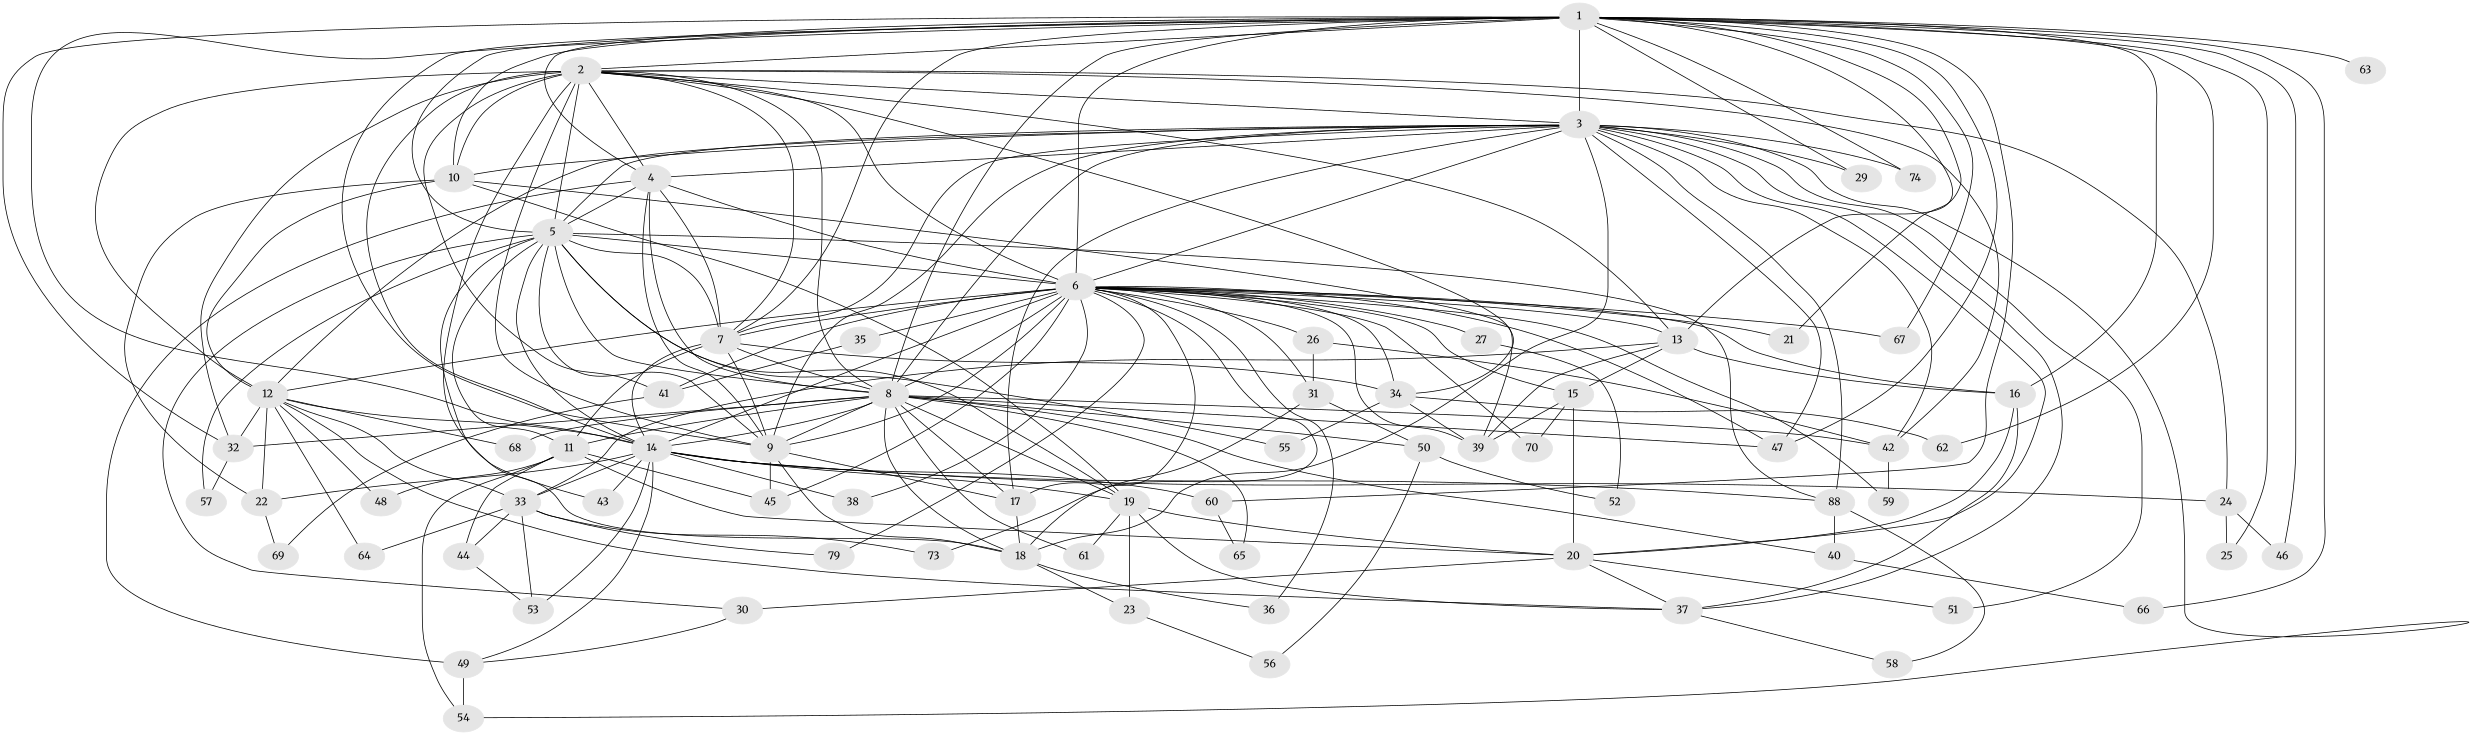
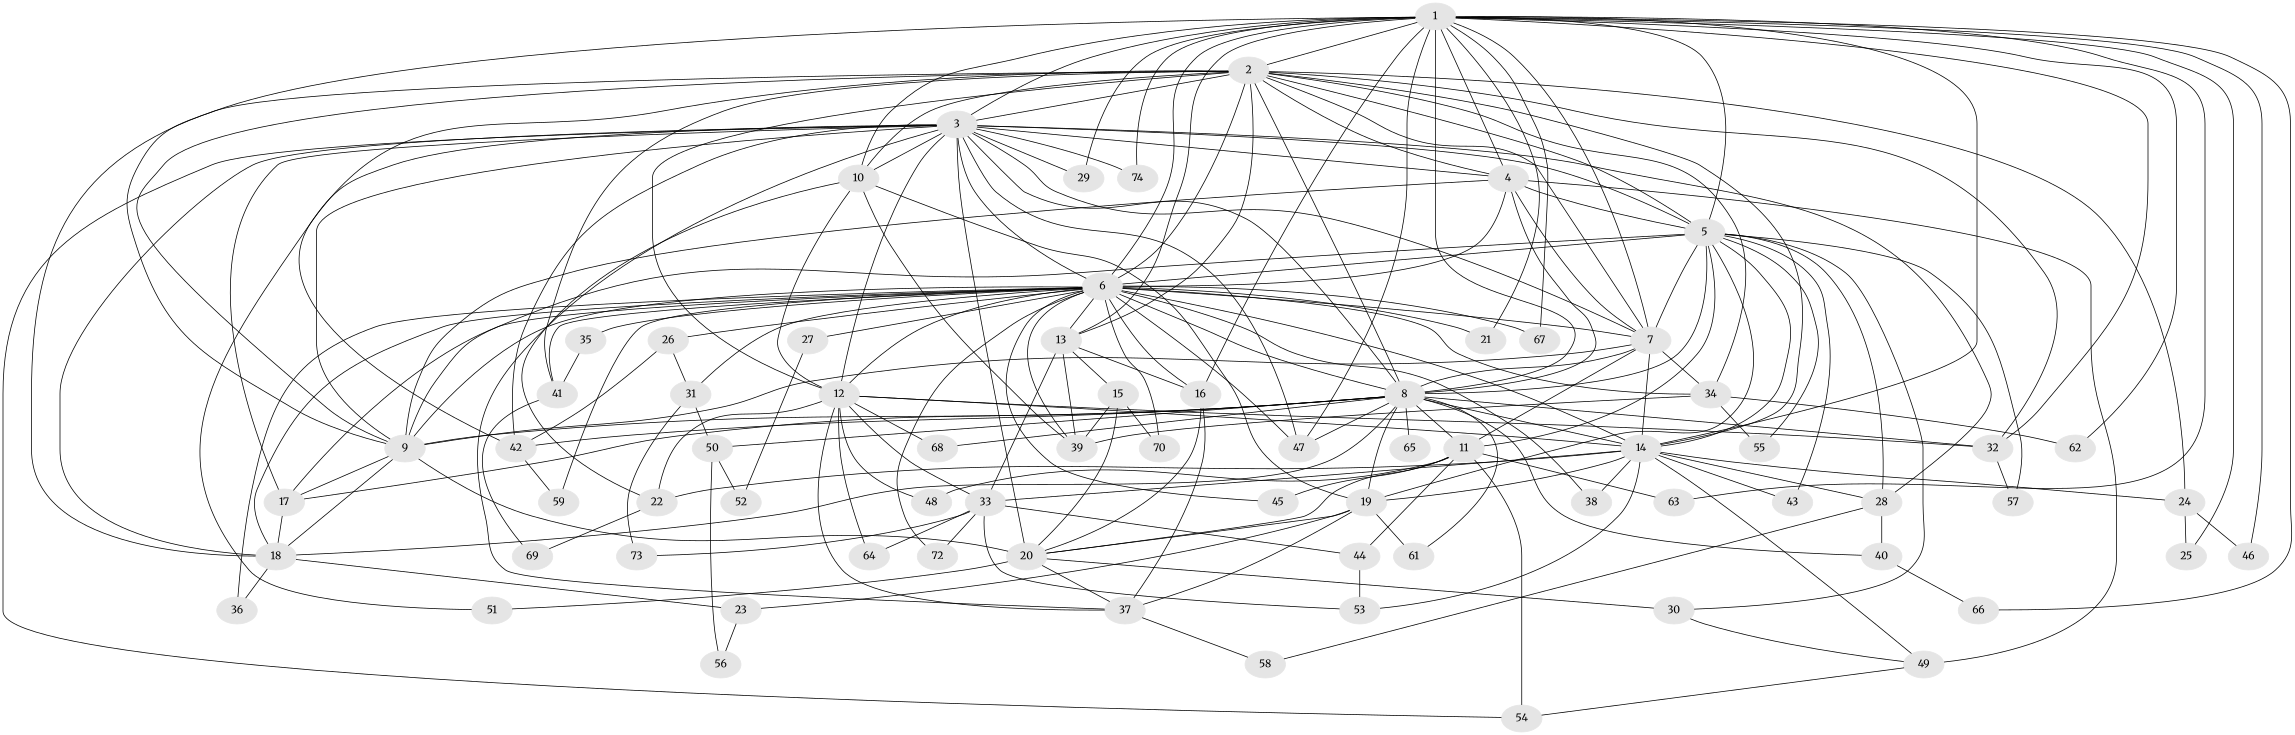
(1405, 322) -> none
(770, 475) -> (706, 541)
none -> (1578, 478)
(1212, 502) -> none
(1834, 502) -> (1882, 502)
(834, 556) -> (938, 556)
